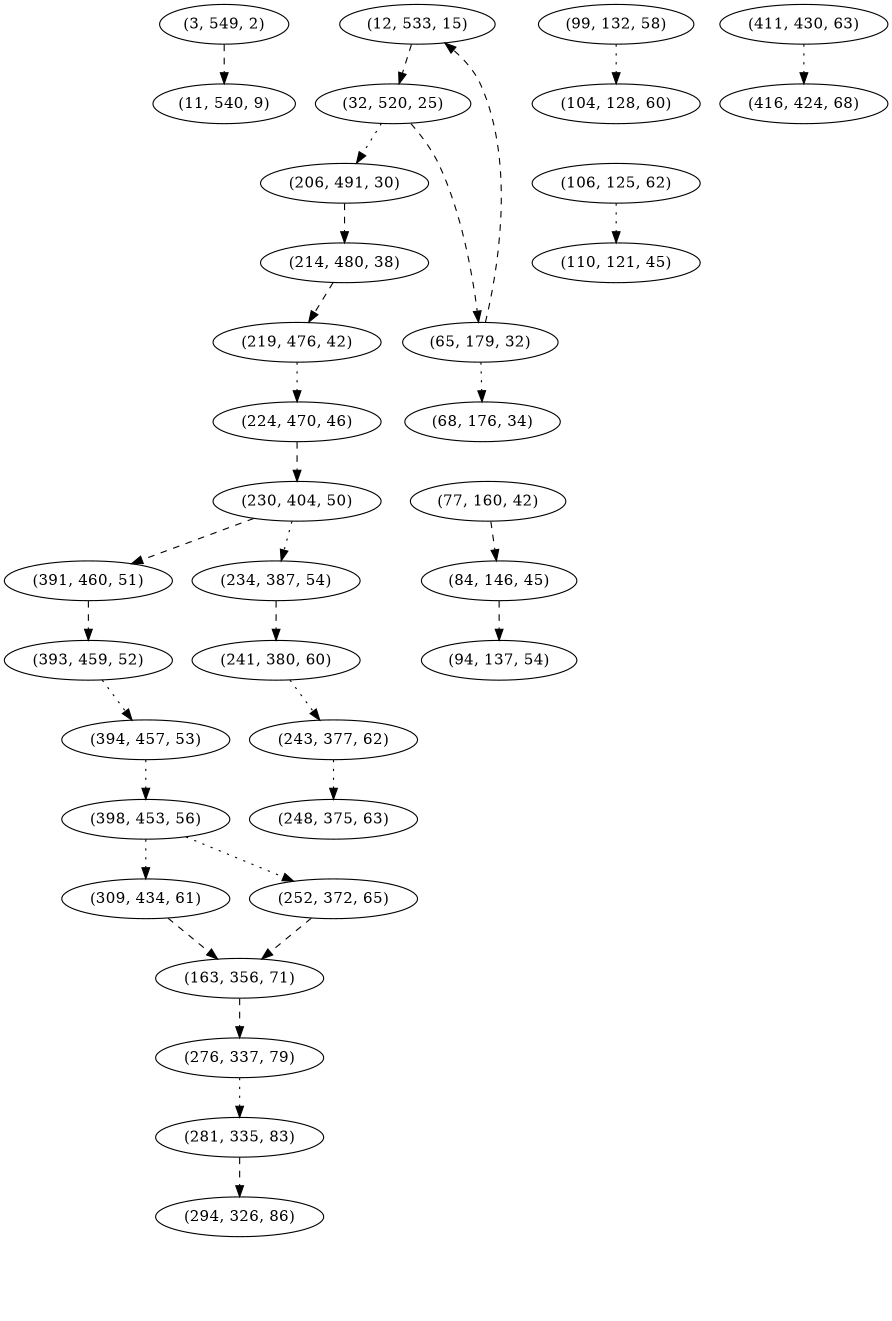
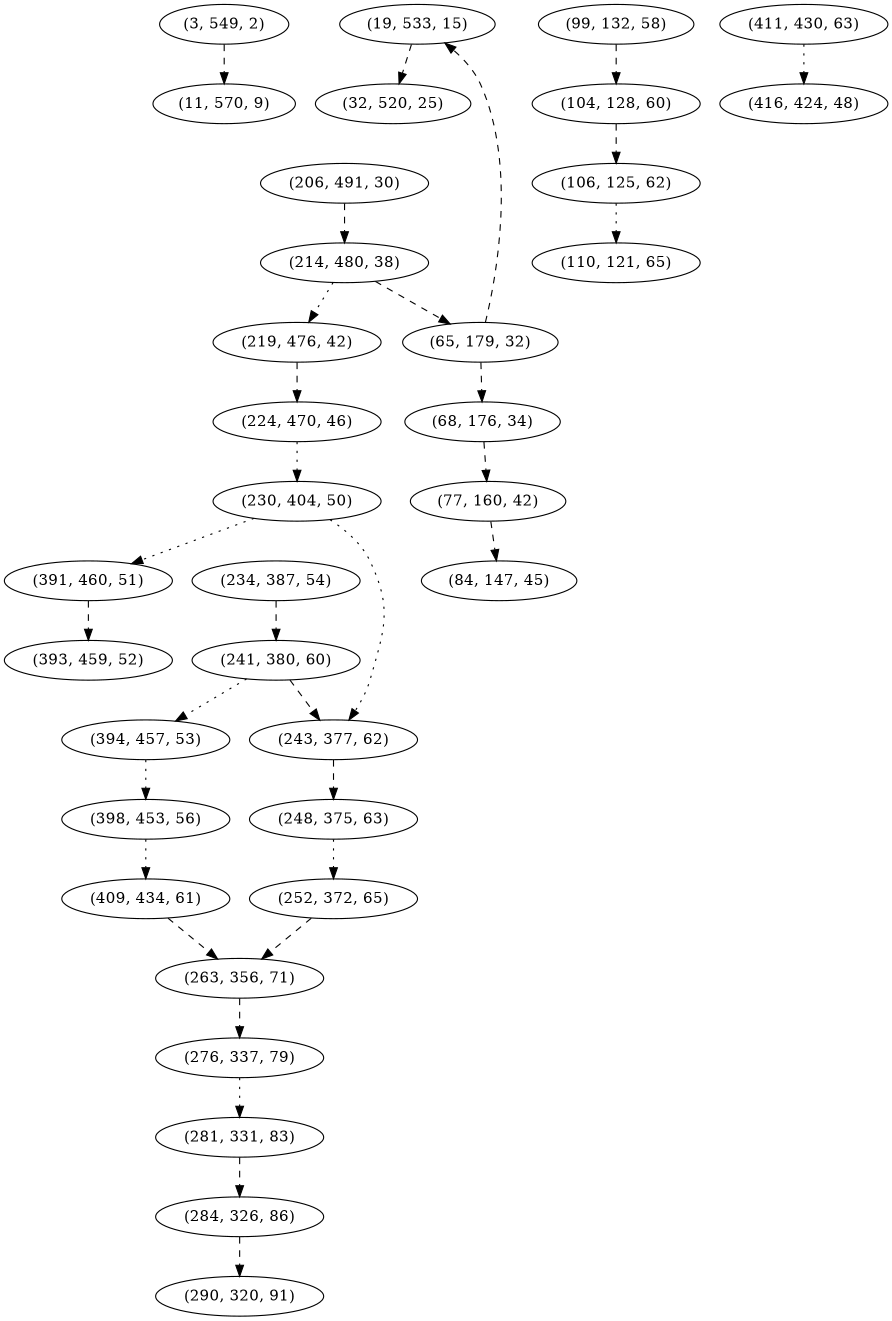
(417, 24) -> (417, 24)
(616, 59) -> (616, 59)
(224, 104) -> (224, 104)
(804, 104) -> (804, 104)
none -> (616, 138)
(372, 139) -> none
(457, 212) -> (408, 300)
(616, 263) -> (616, 263)
(324, 298) -> (324, 298)
(297, 377) -> (297, 377)
(481, 377) -> (481, 377)
(297, 456) -> (297, 456)
none -> (485, 456)
(288, 536) -> (384, 608)
(198, 539) -> (198, 539)
(499, 581) -> (499, 581)
(499, 660) -> none
(114, 696) -> (216, 697)
(302, 696) -> (302, 696)
(334, 774) -> (334, 774)
(235, 857) -> (334, 854)
(146, 899) -> (146, 899)
(240, 978) -> (240, 978)
(240, 1137) -> (240, 1137)
(240, 1217) -> (240, 1217)
none -> (240, 1296)
